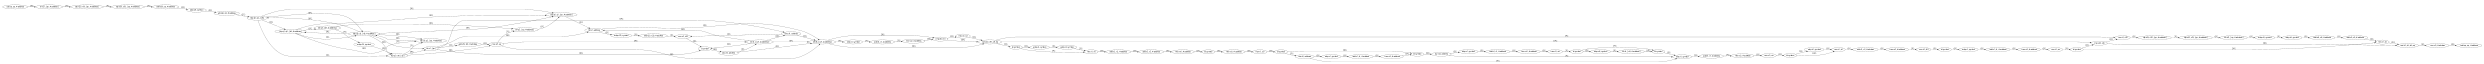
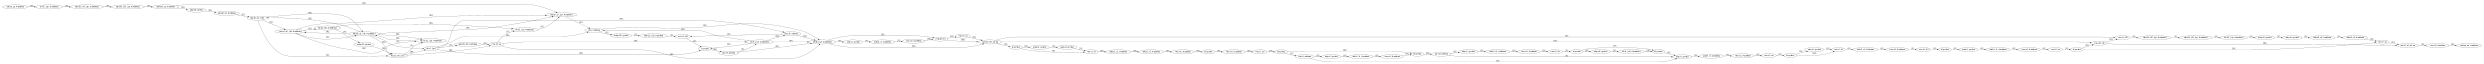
(407, 10) -> (367, 4)
